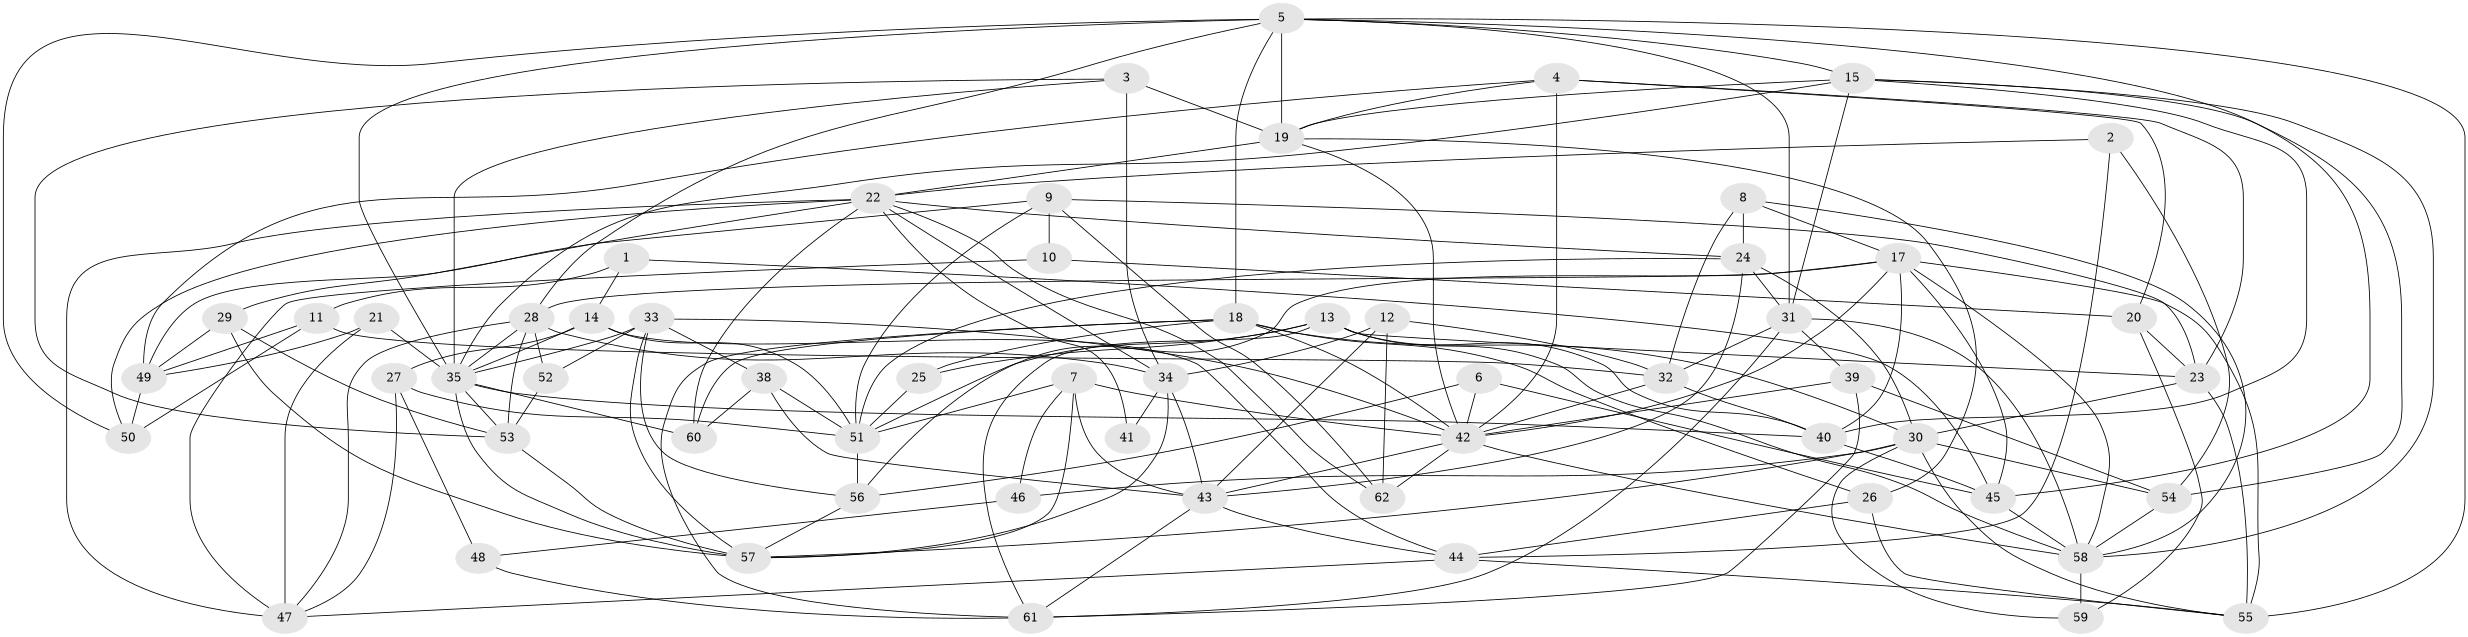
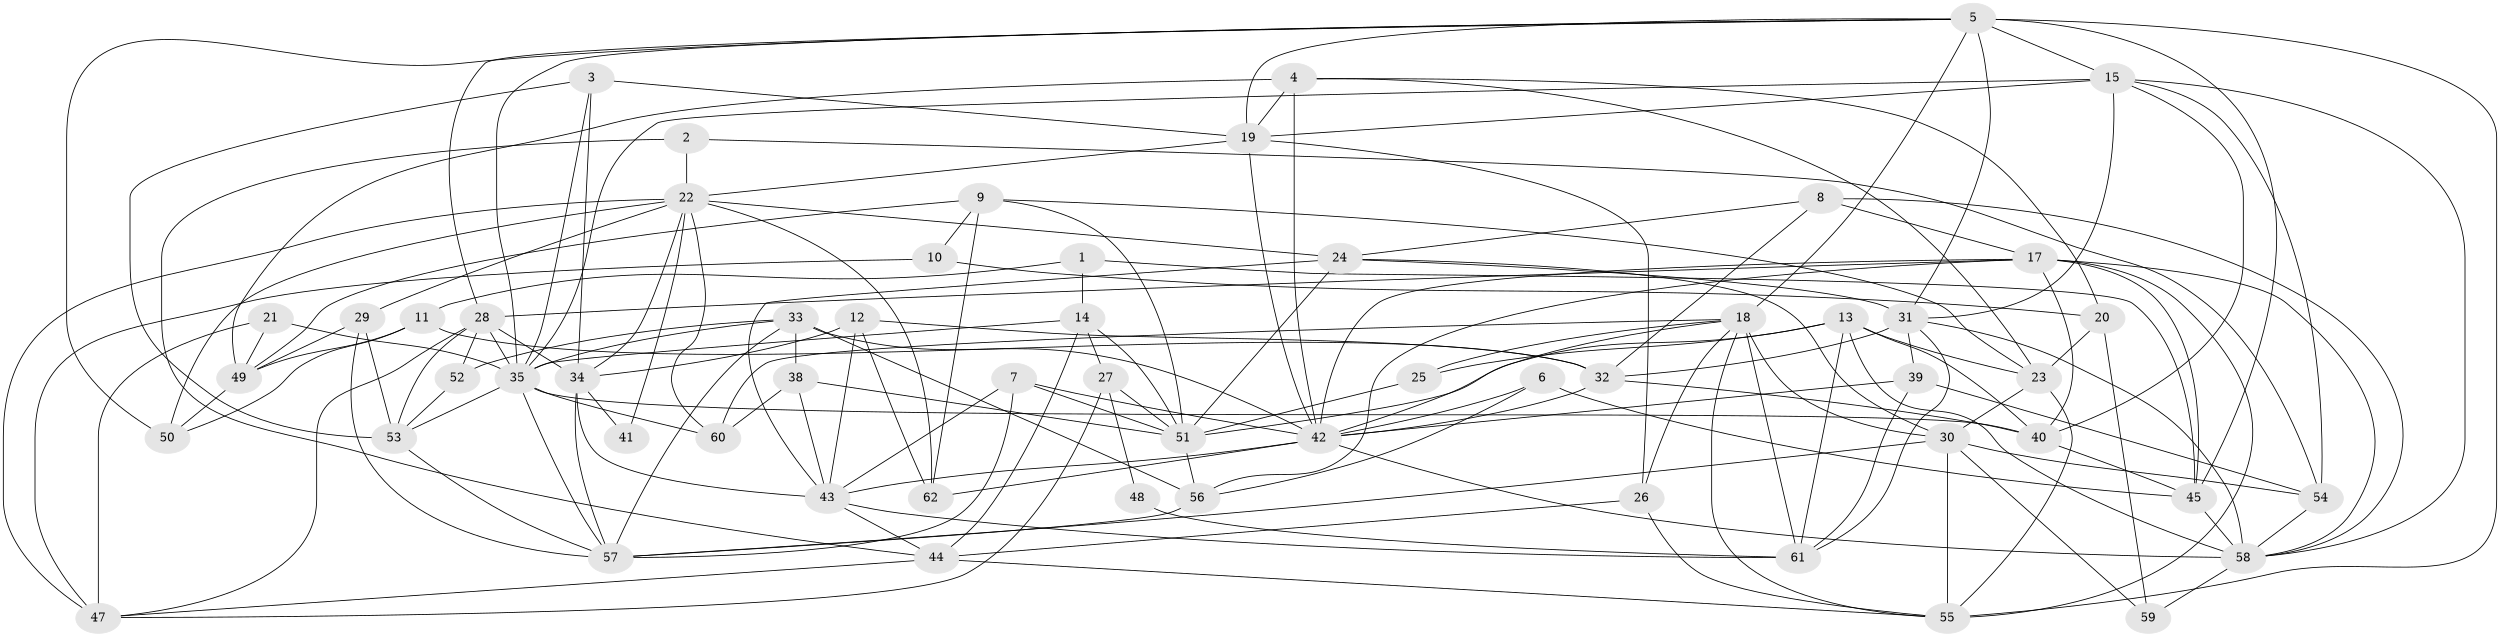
(1018, 498) -> none
none -> (1727, 543)
